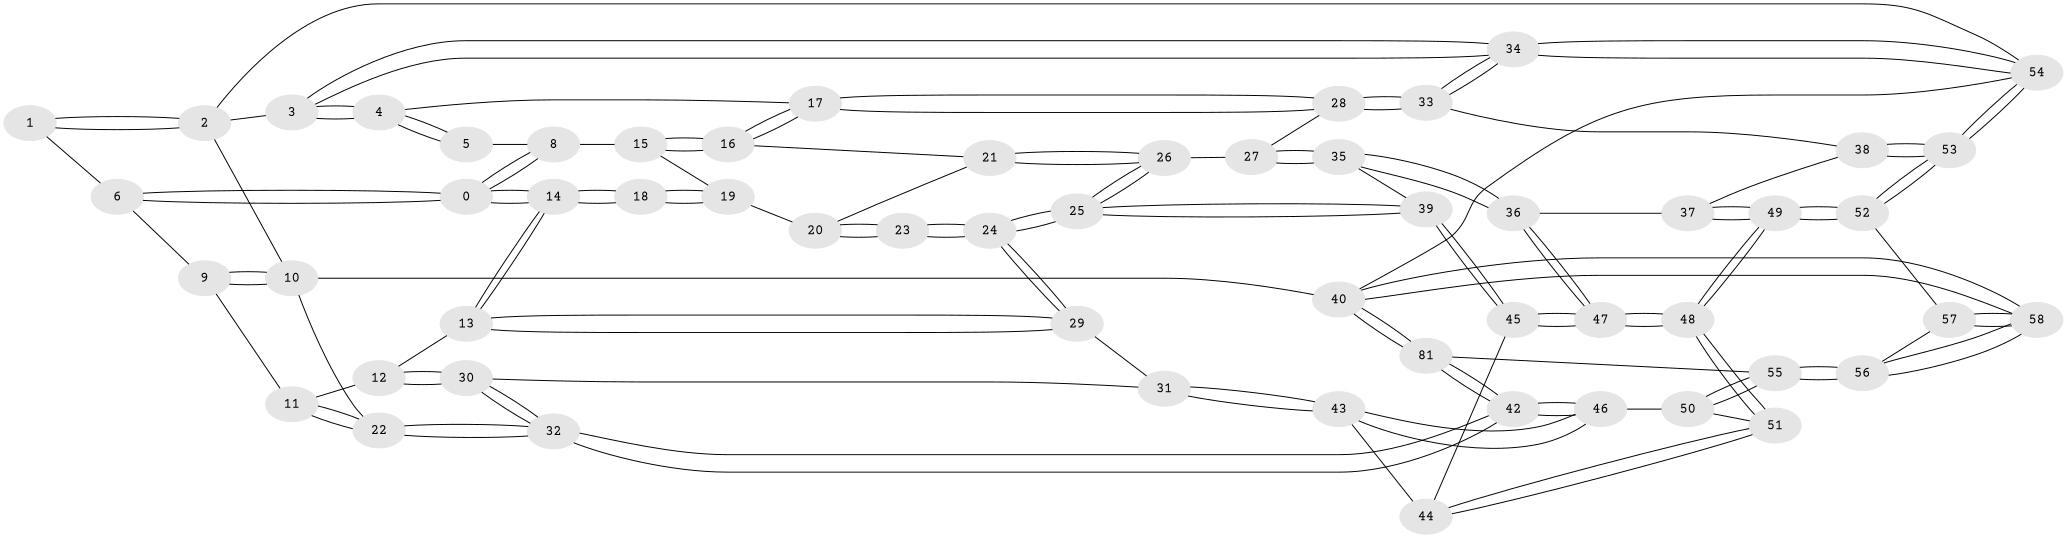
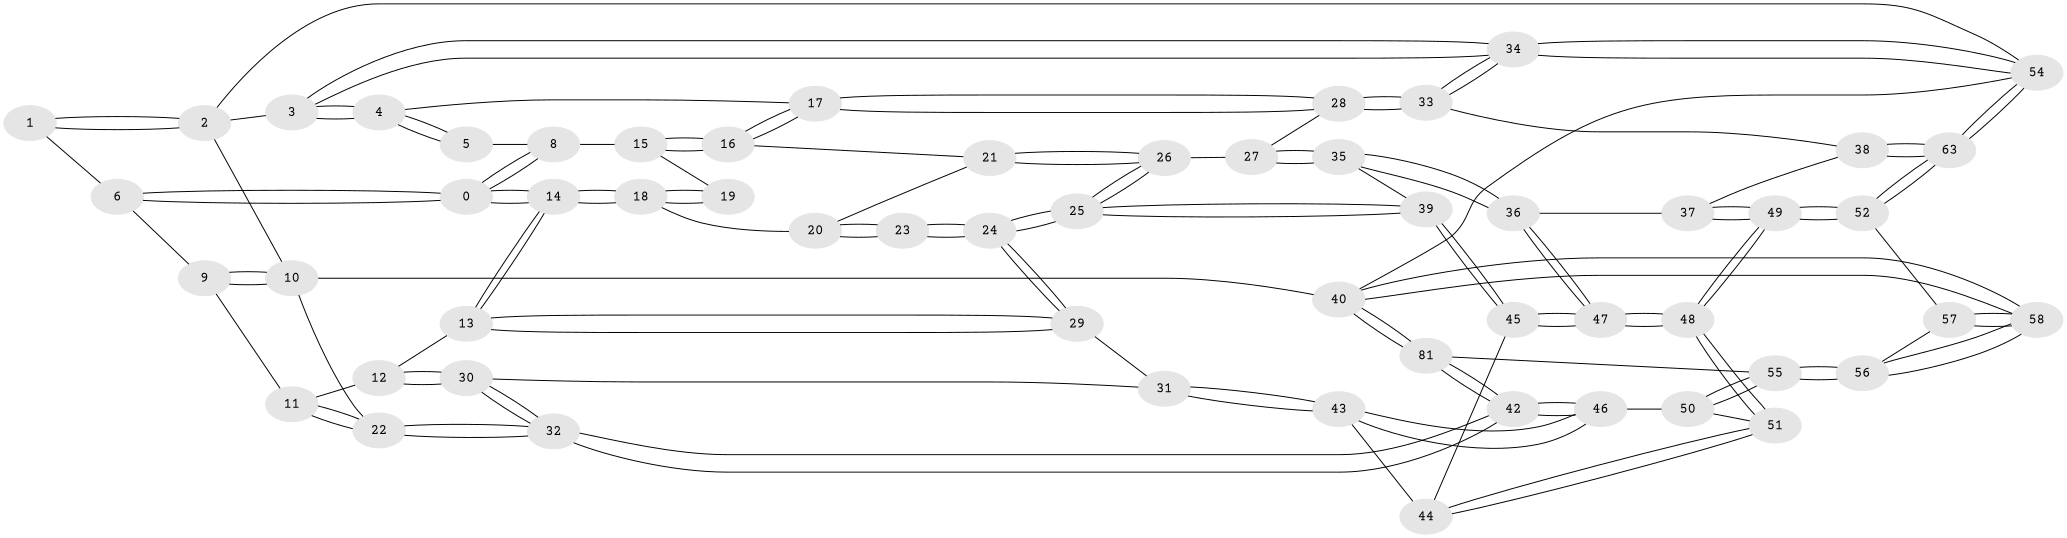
(1950, 150) -> (1950, 150)
(772, 214) -> (724, 227)
